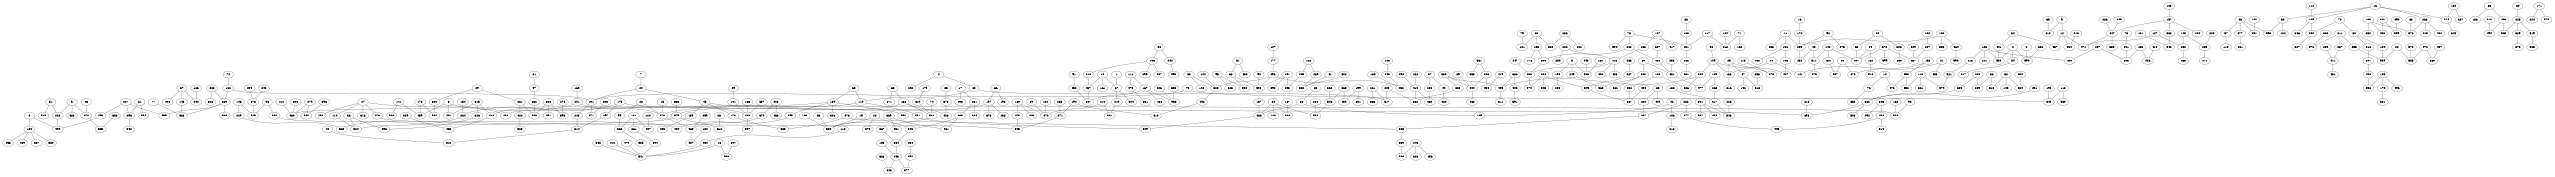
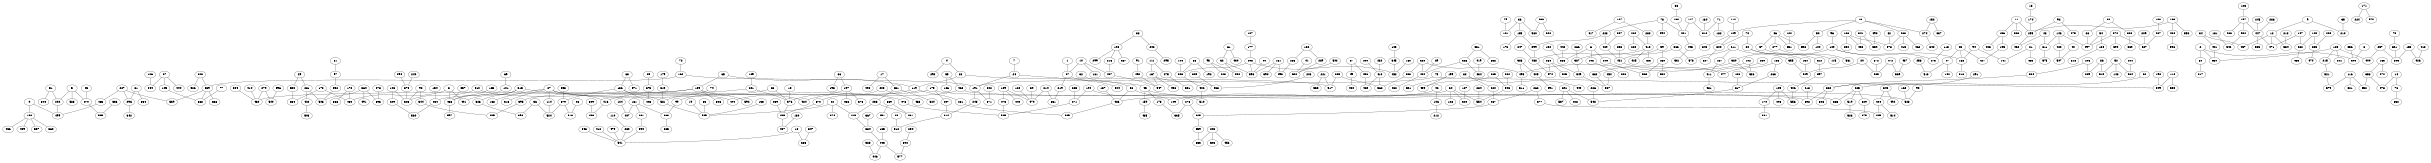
none -> (1631, 54)
(1848, 68) -> none
none -> (442, 95)
